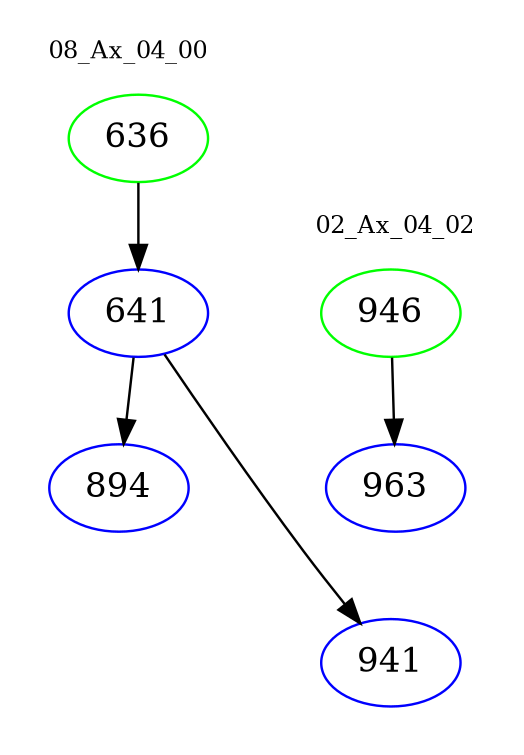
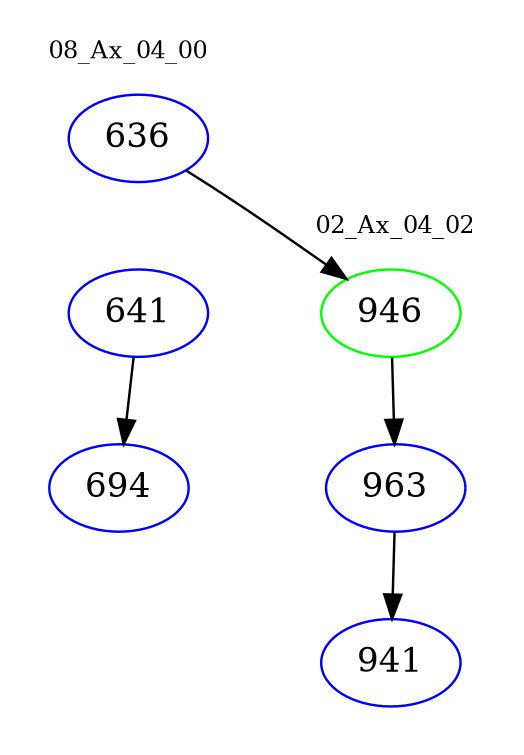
(138, 138) -> (138, 138)
(138, 214) -> (257, 217)
(252, 481) -> (394, 563)
(119, 488) -> (119, 488)
